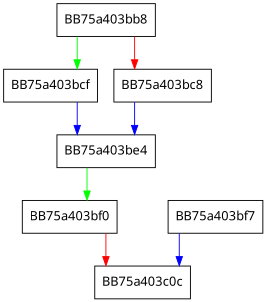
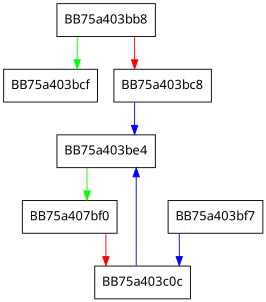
(77, 114) -> (136, 221)
(70, 217) -> (70, 217)
